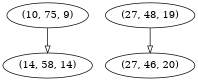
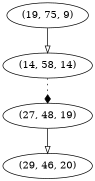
(48, 15) -> (48, 15)
(150, 66) -> (48, 166)
none -> (48, 87)
